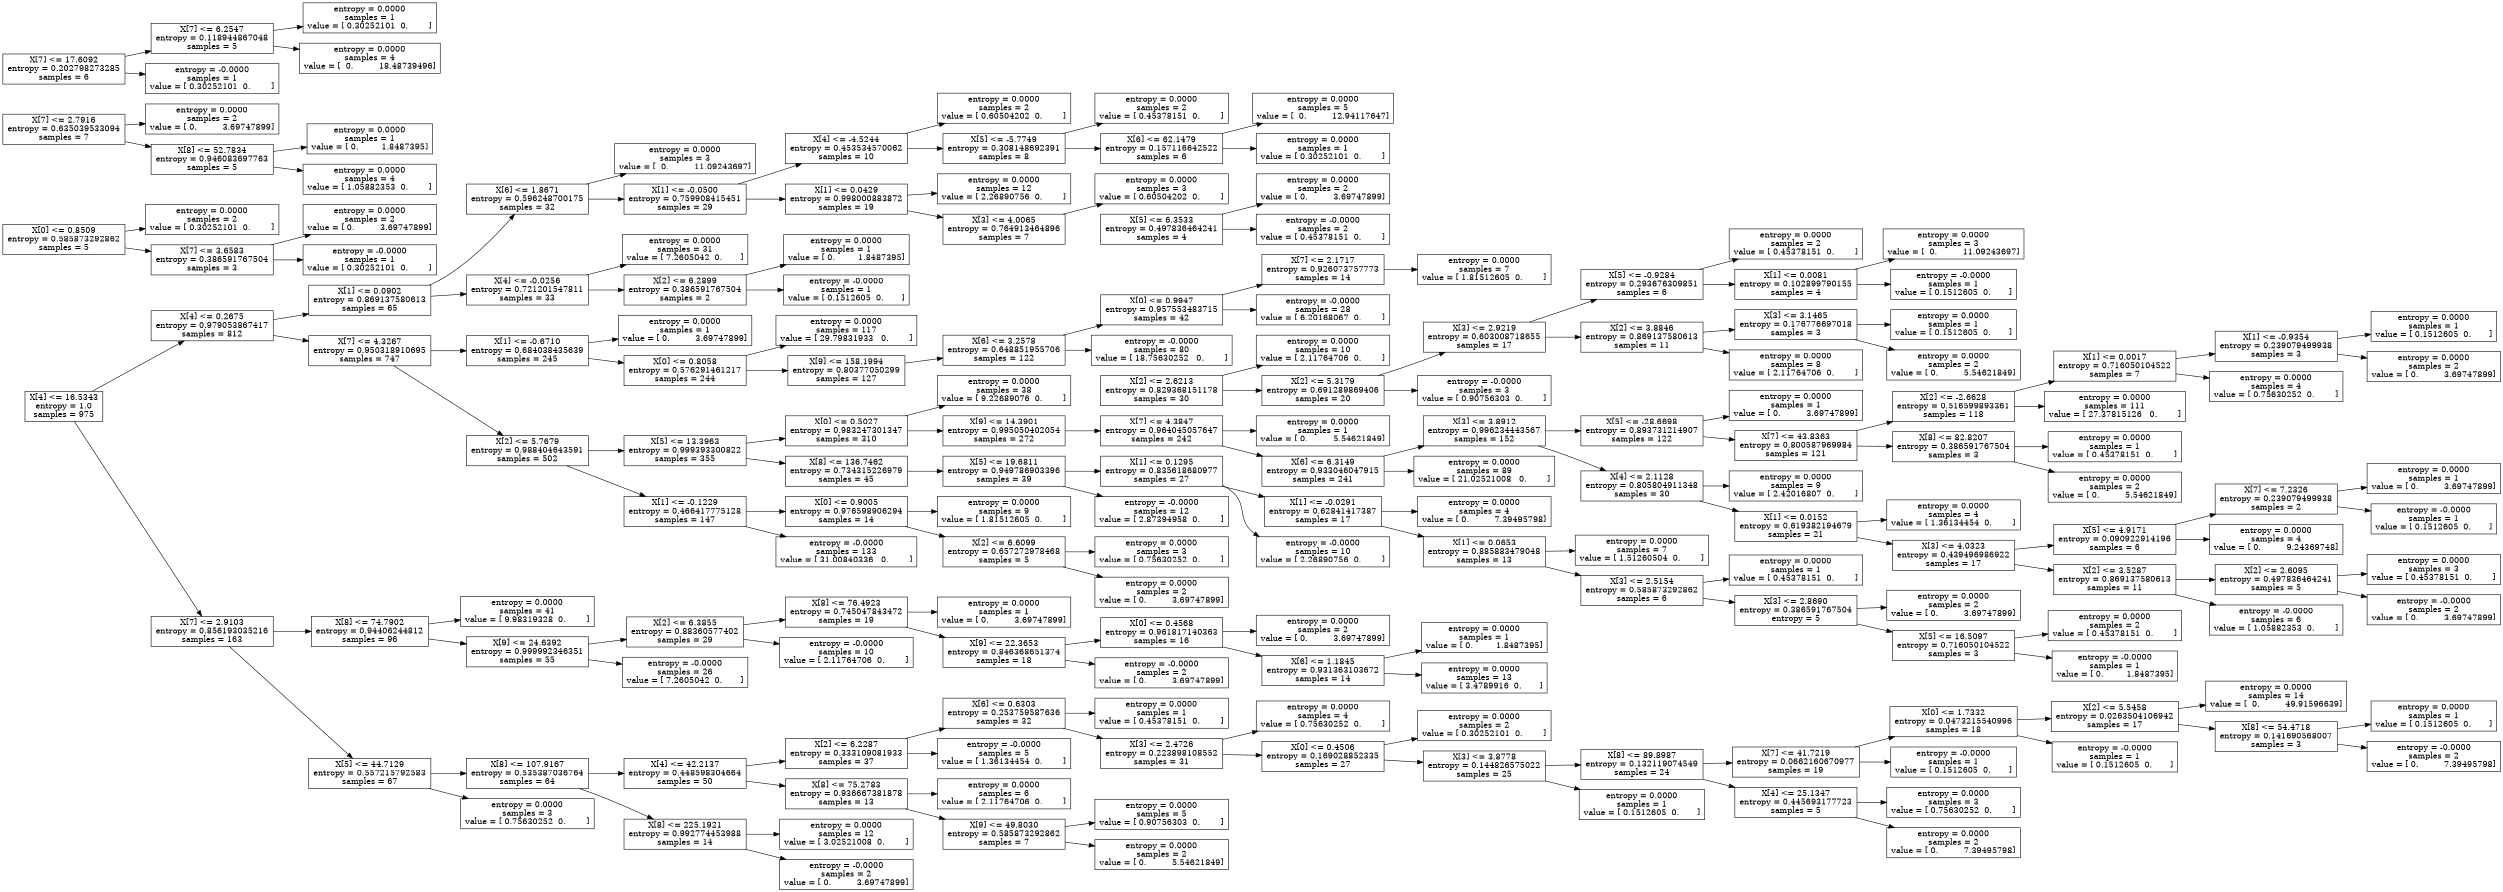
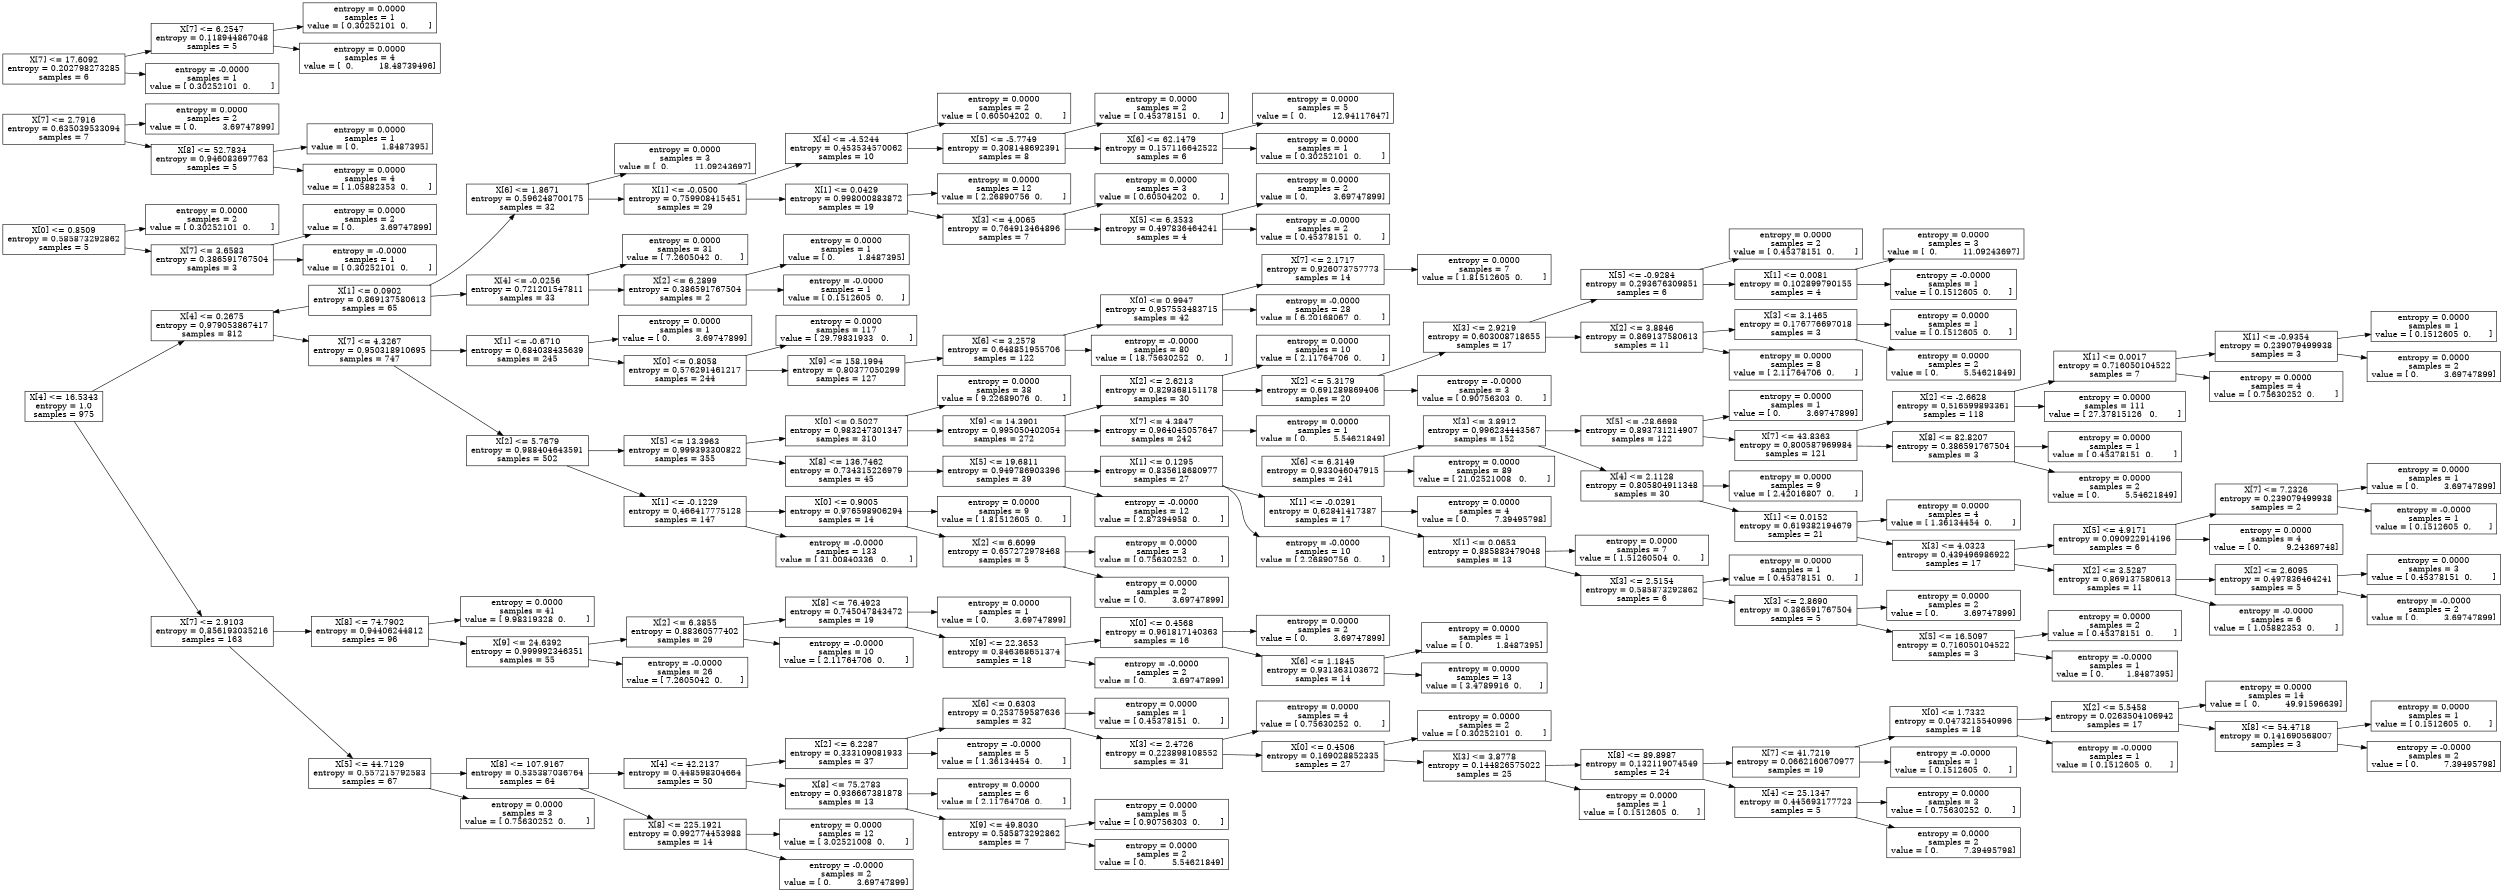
none -> (1080, 229)
(288, 317) -> (294, 309)
none -> (1080, 411)
(1240, 450) -> none
(1796, 610) -> (1796, 610)
